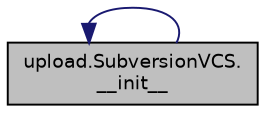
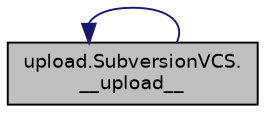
(133, 74) -> (133, 74)
